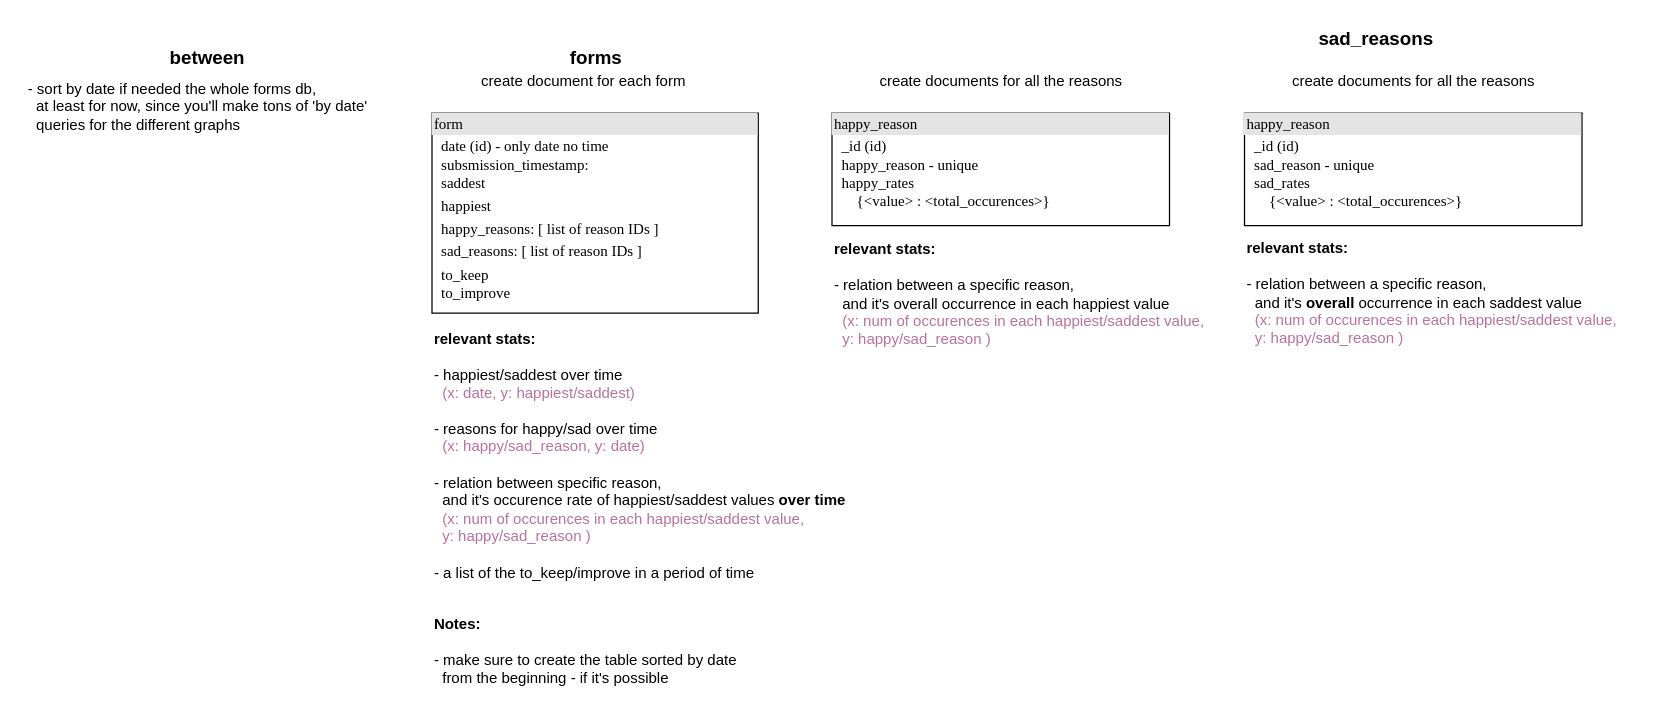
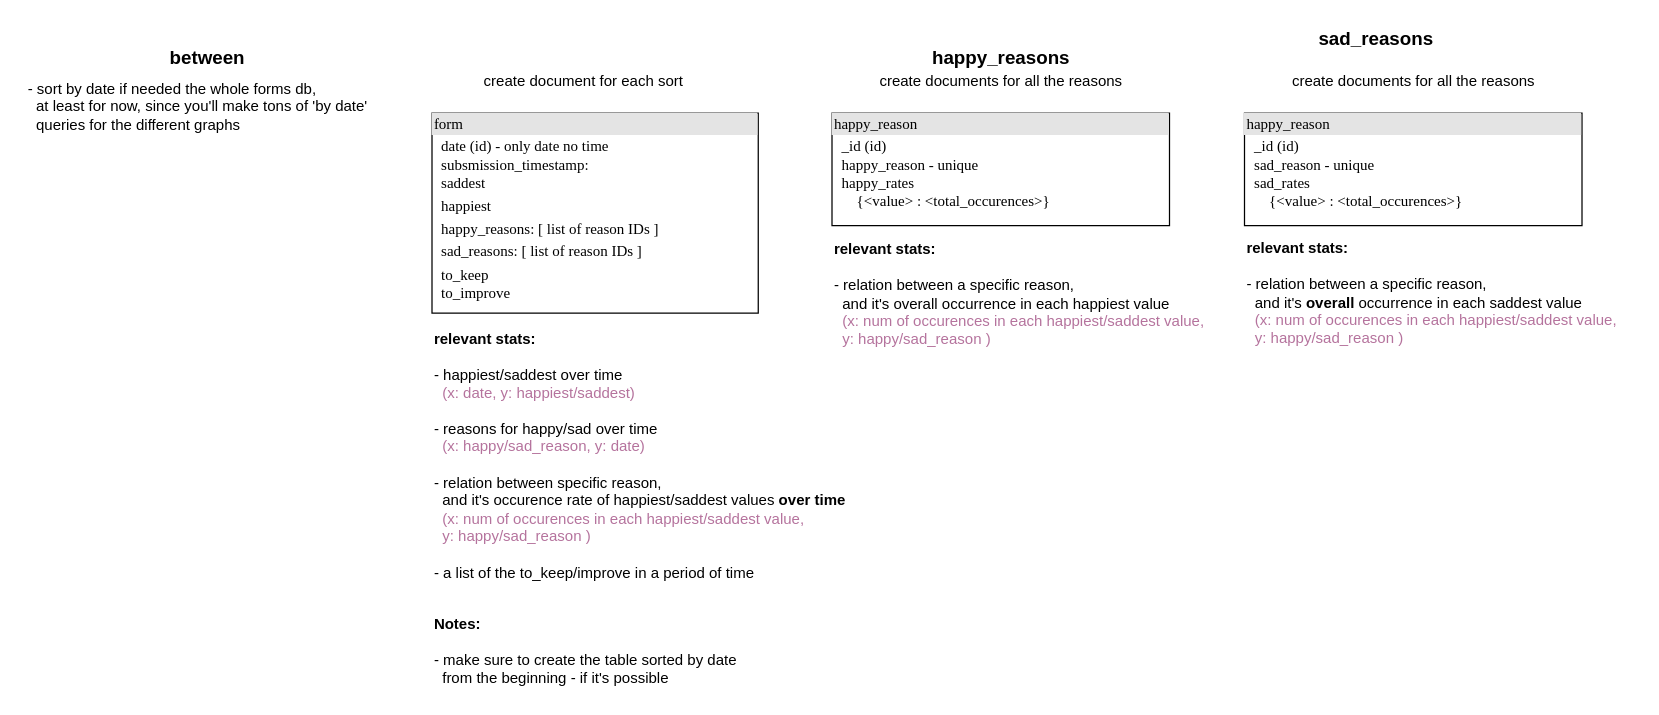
(596, 57) -> none
none -> (1001, 57)
(584, 82) -> (584, 82)
